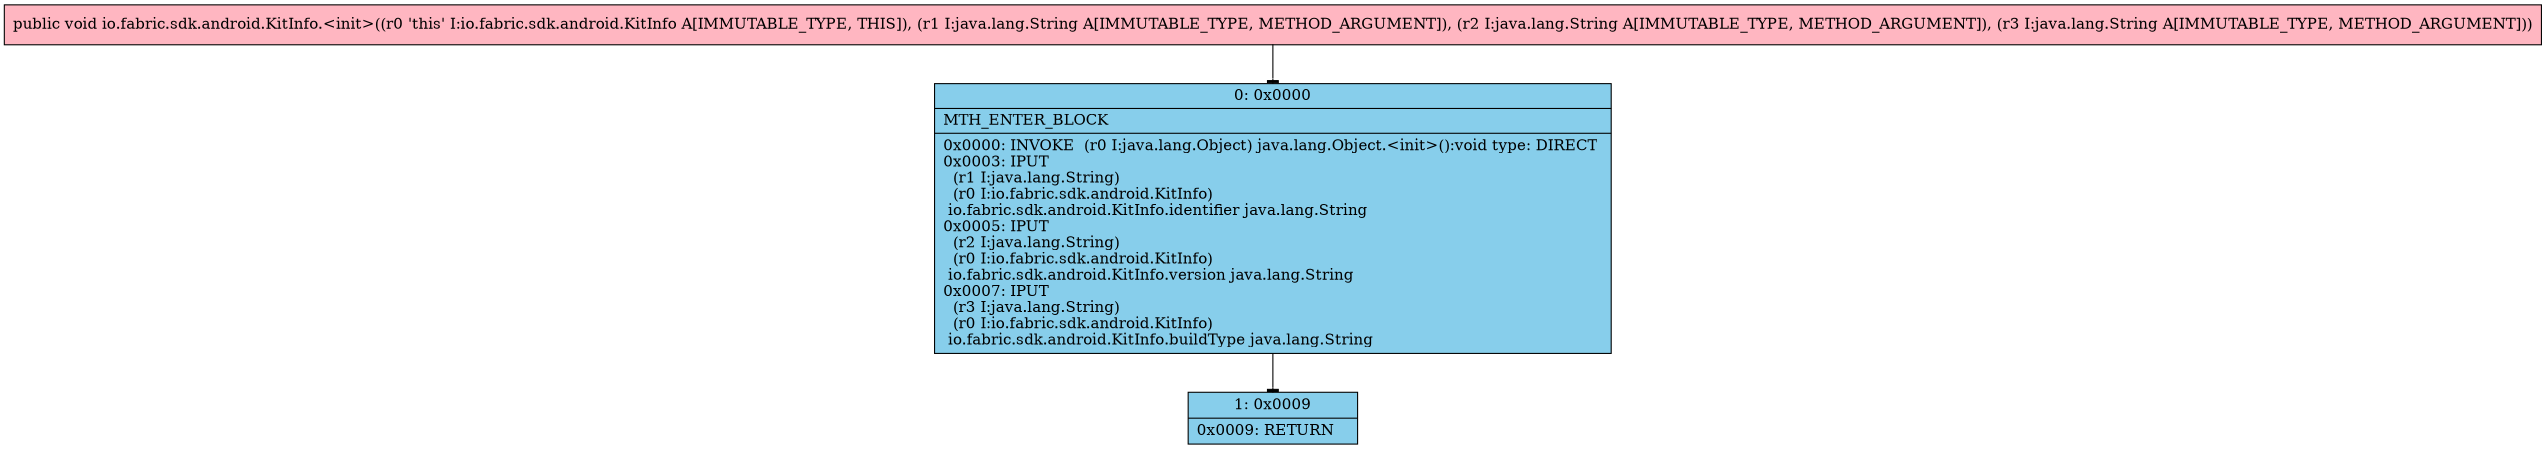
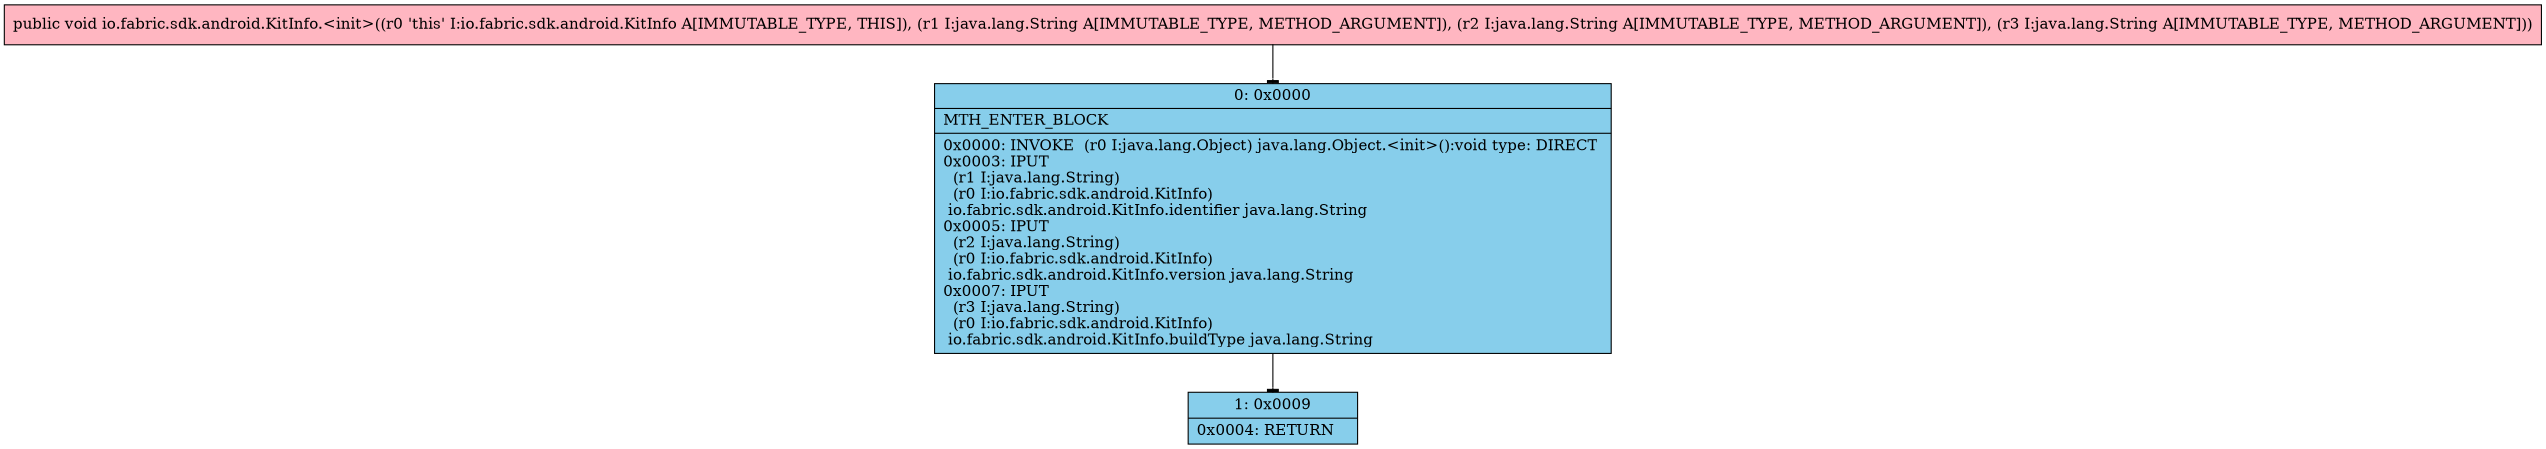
(1273, 431) -> (1273, 431)
